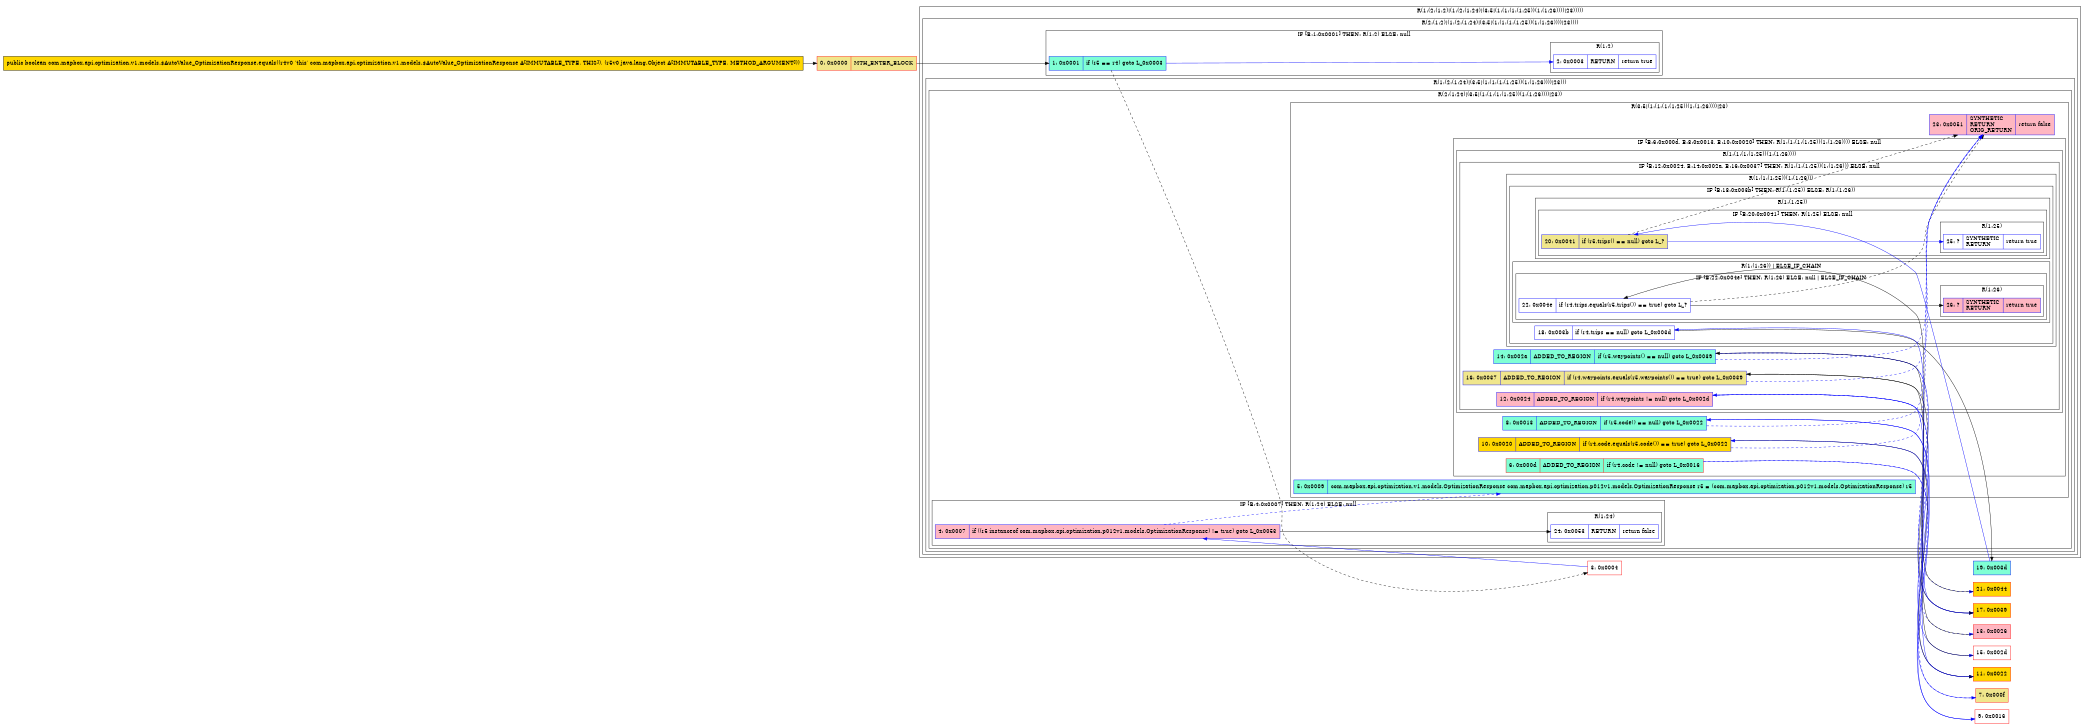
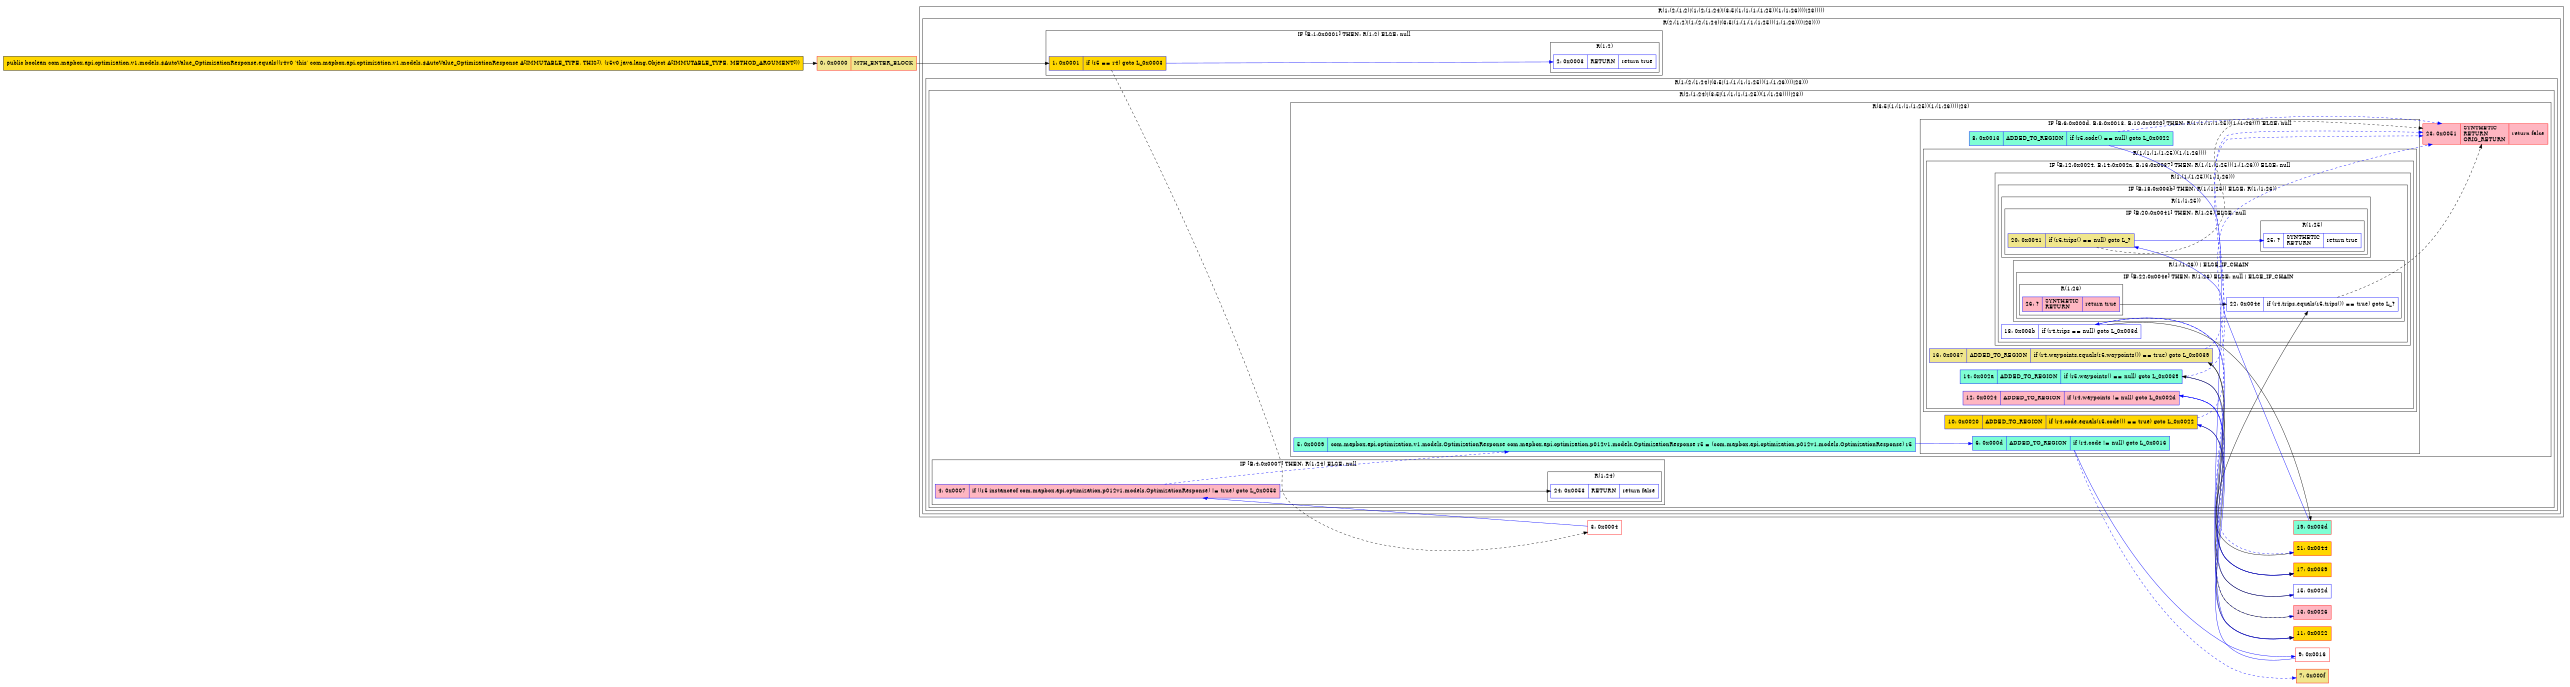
(1108, 63) -> (1108, 63)
(1992, 125) -> (2485, 134)
(1815, 305) -> (2171, 304)
(1926, 394) -> (2223, 411)
none -> (1942, 444)
(1605, 466) -> (2071, 443)
(1929, 481) -> none
(1992, 568) -> (2312, 527)
(1992, 653) -> (2312, 591)
